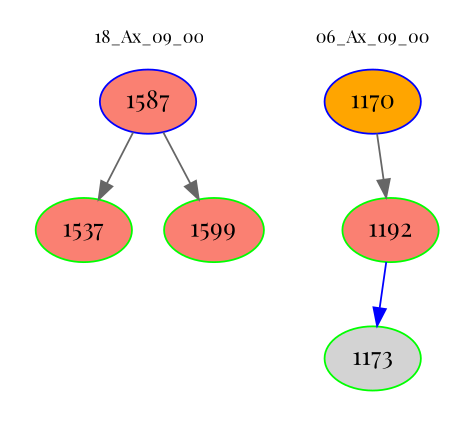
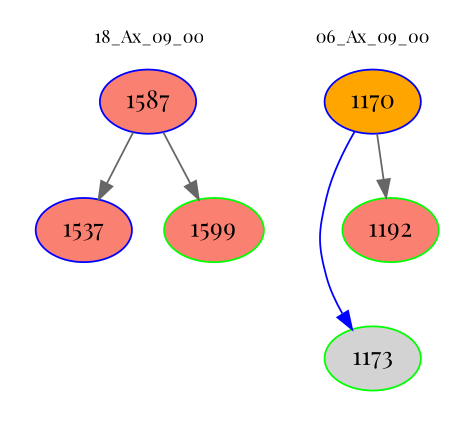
(84, 230) -> (84, 230)
(383, 285) -> (322, 222)
